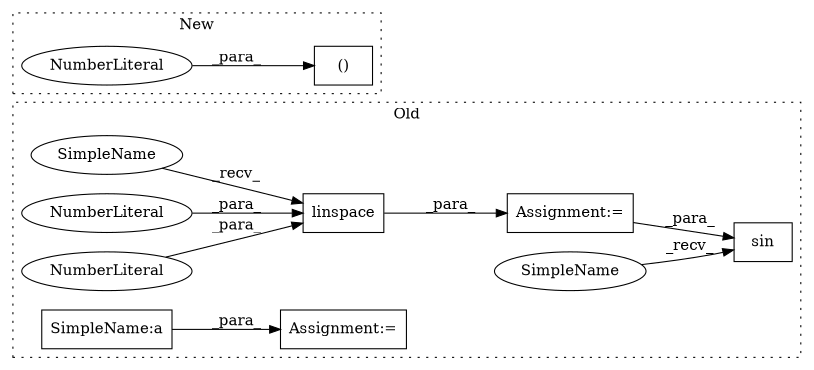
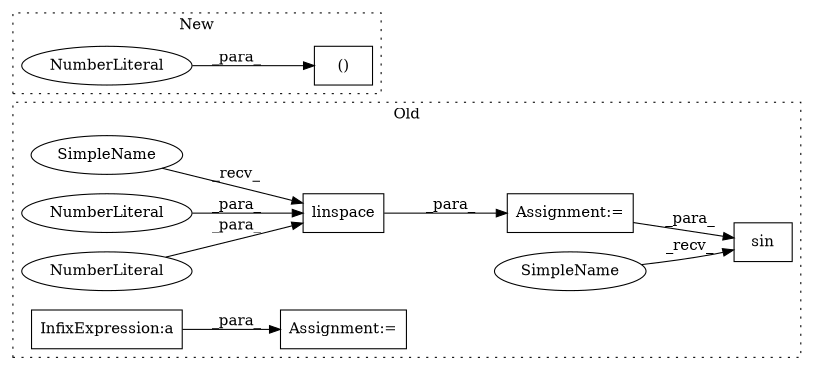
(107, 329) -> (107, 329)
